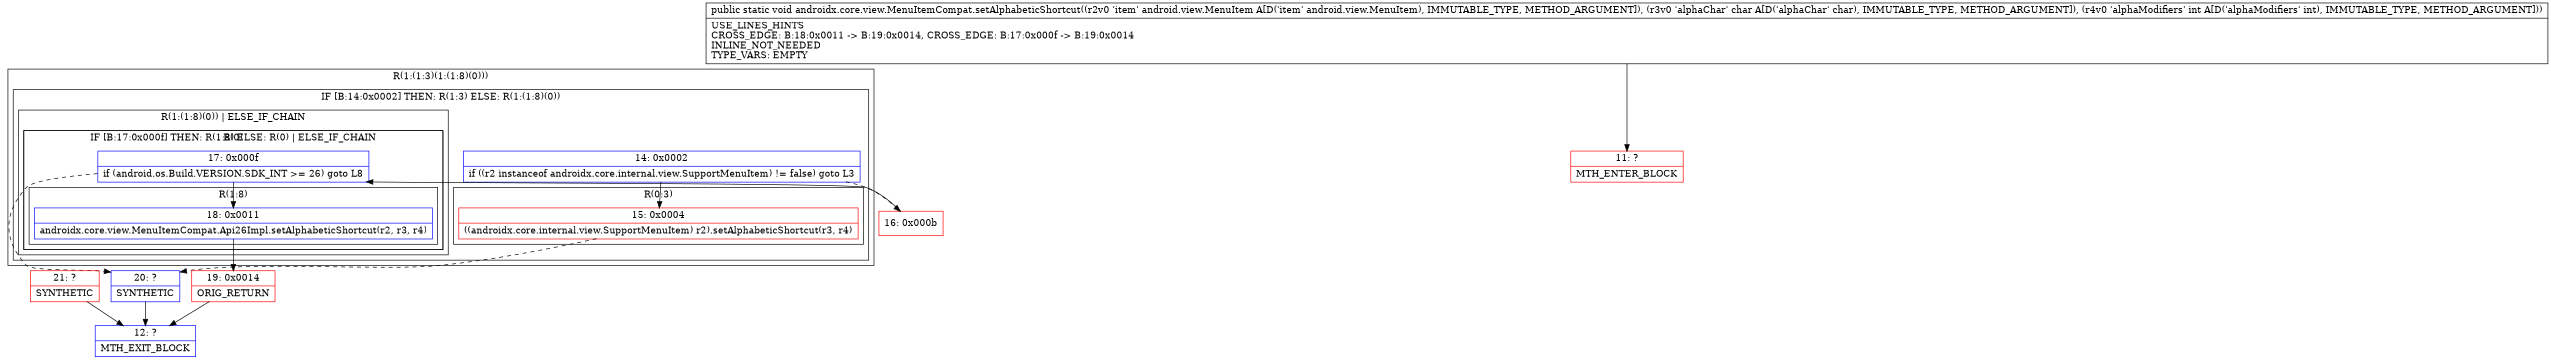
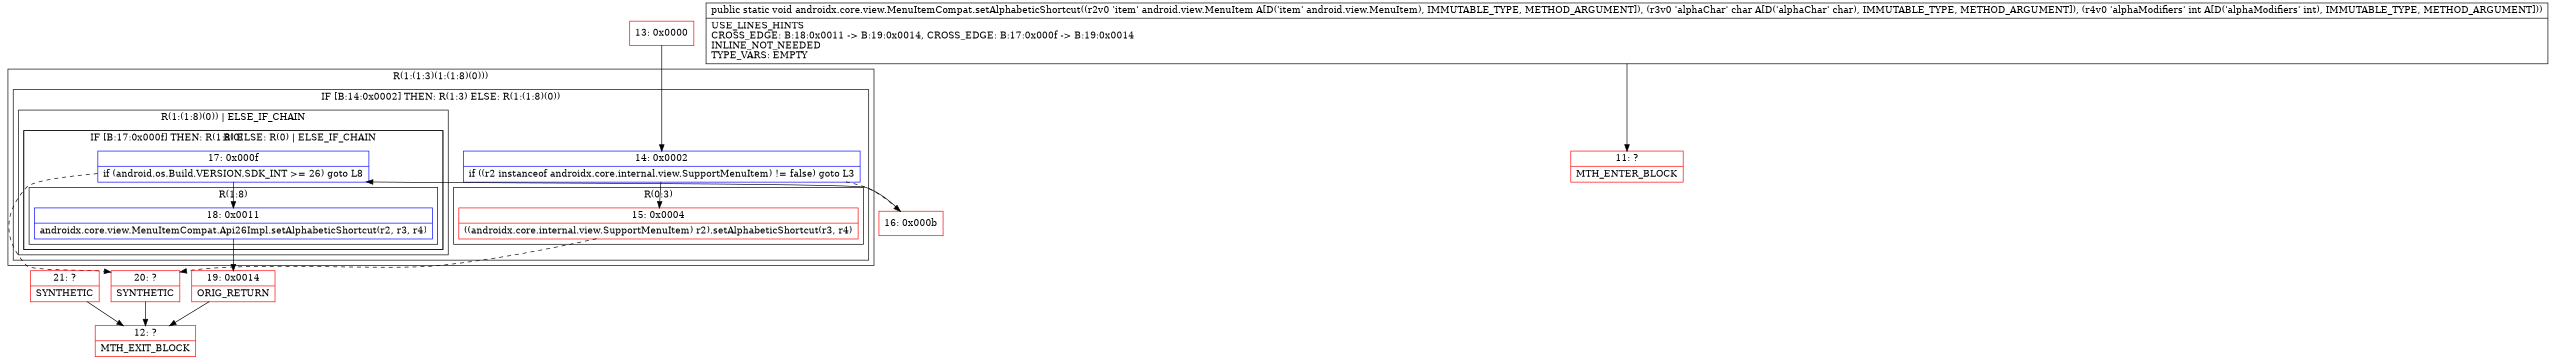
none -> (662, 33)
(145, 286) -> (145, 286)
(145, 341) -> (145, 341)
